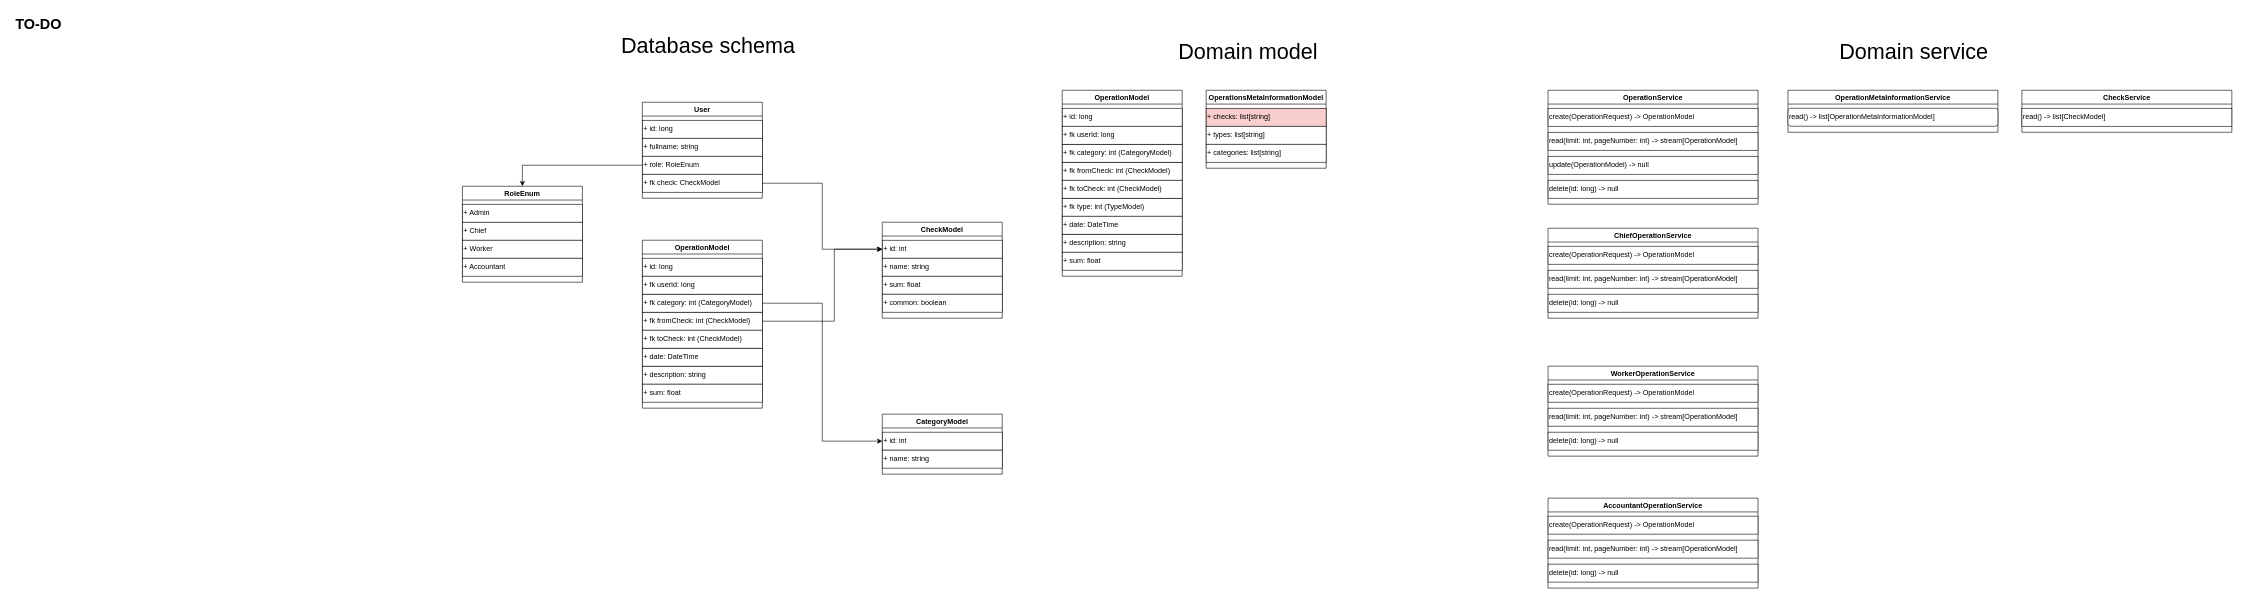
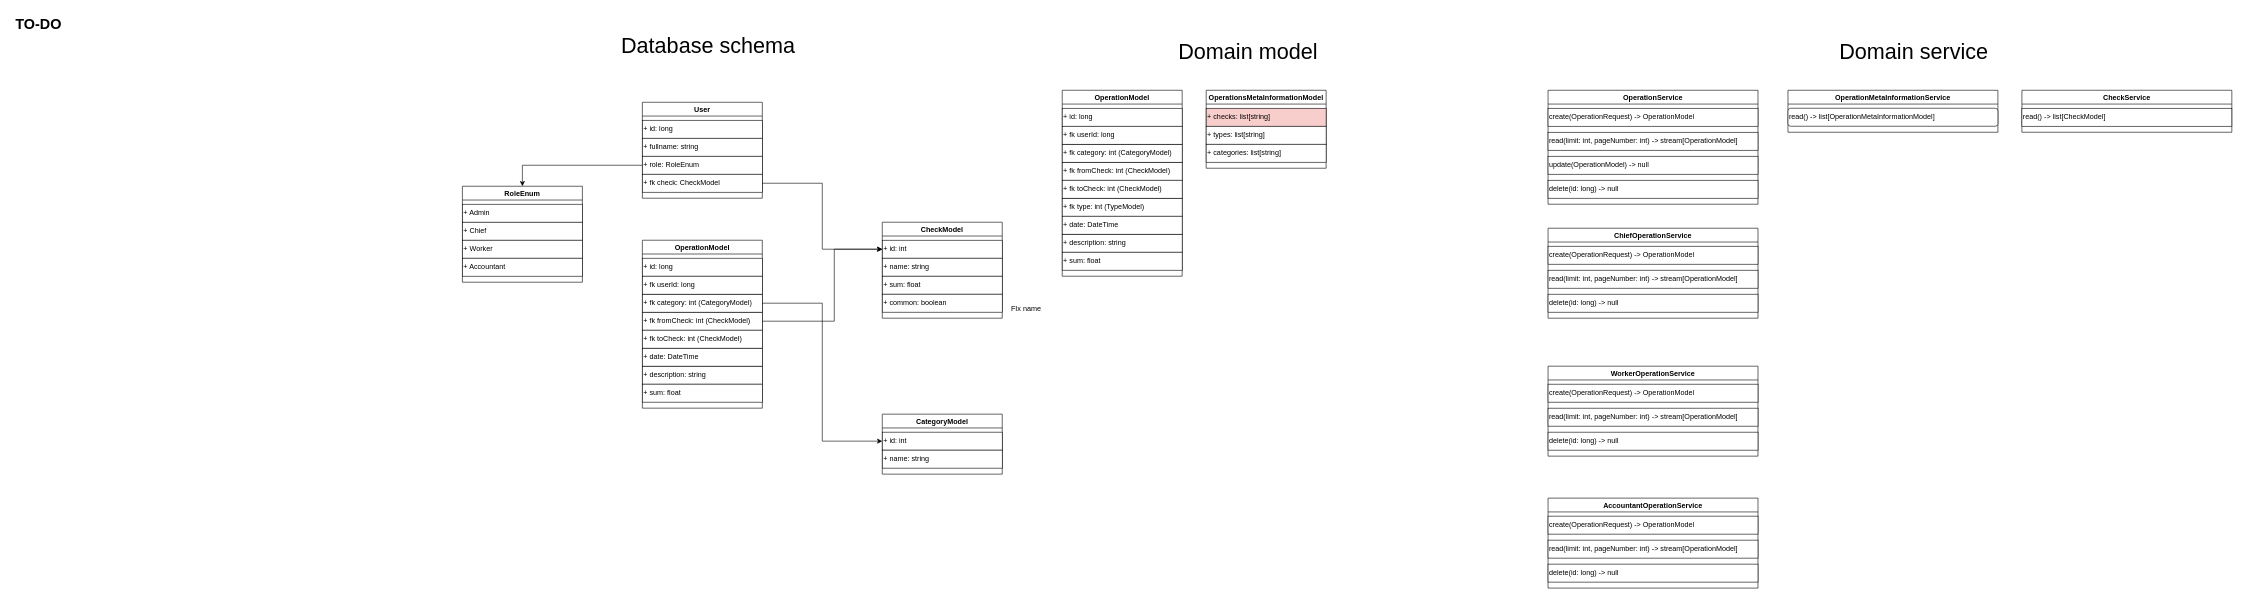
none -> (1026, 309)
